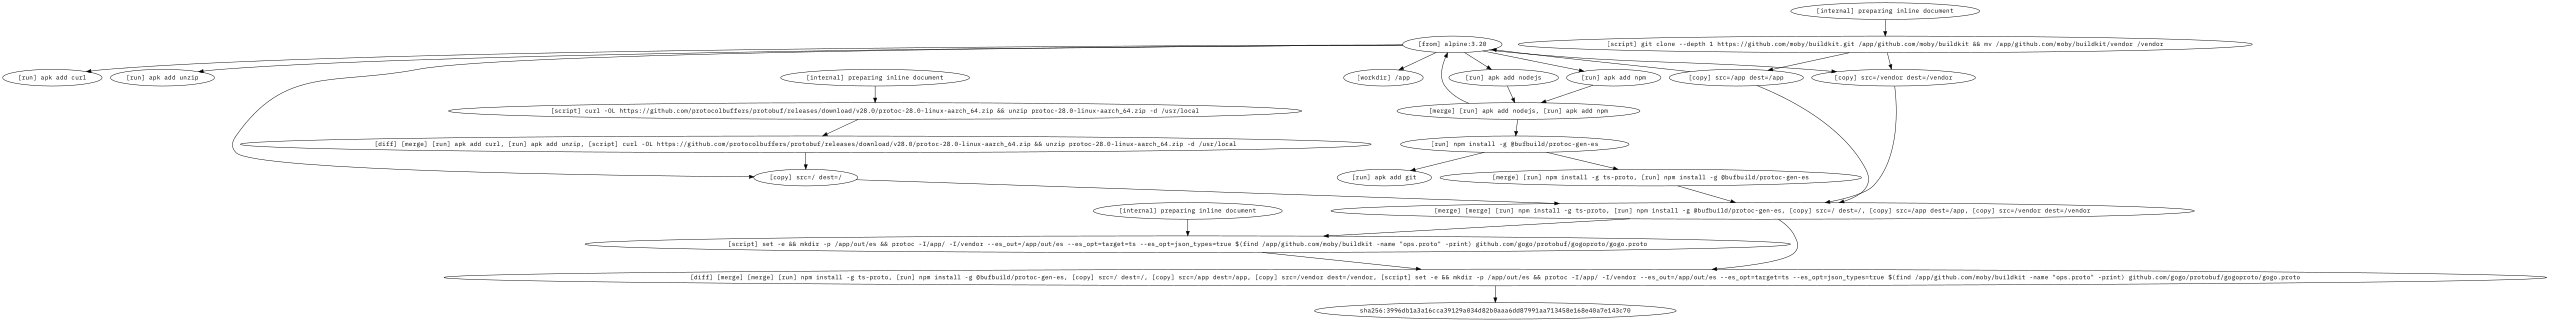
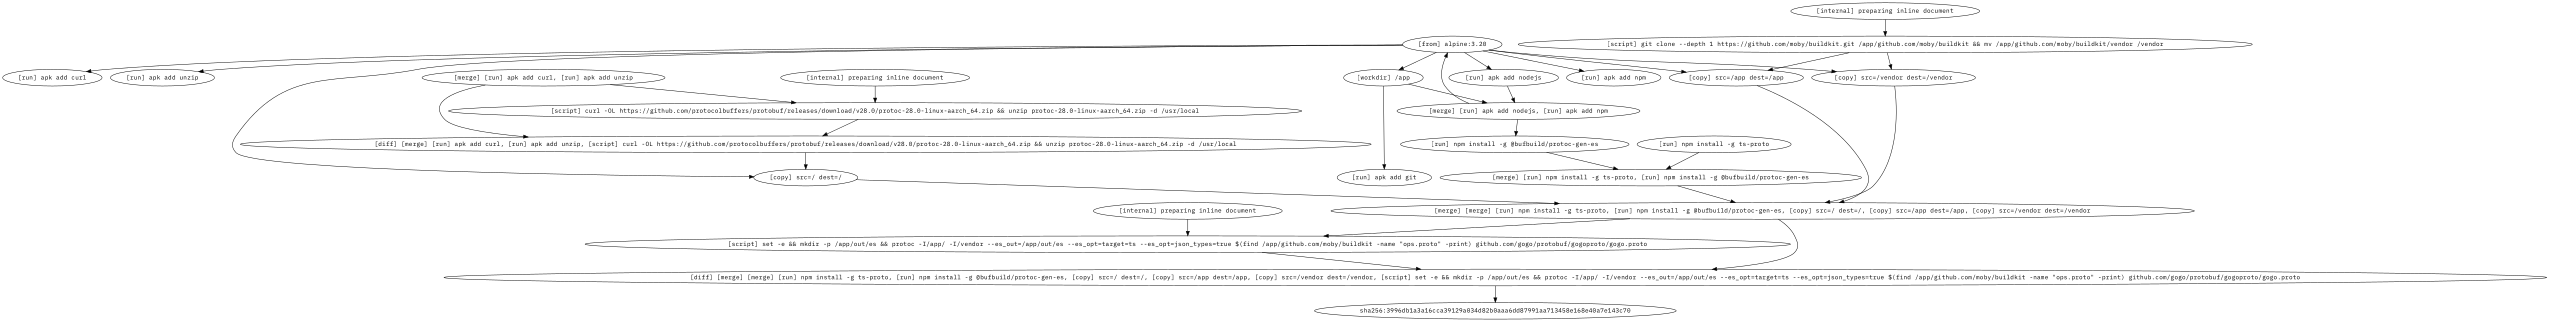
(1603, 62) -> (1585, 61)
none -> (544, 78)
(1569, 93) -> (1445, 93)
none -> (1714, 144)
(1450, 161) -> (1384, 125)
